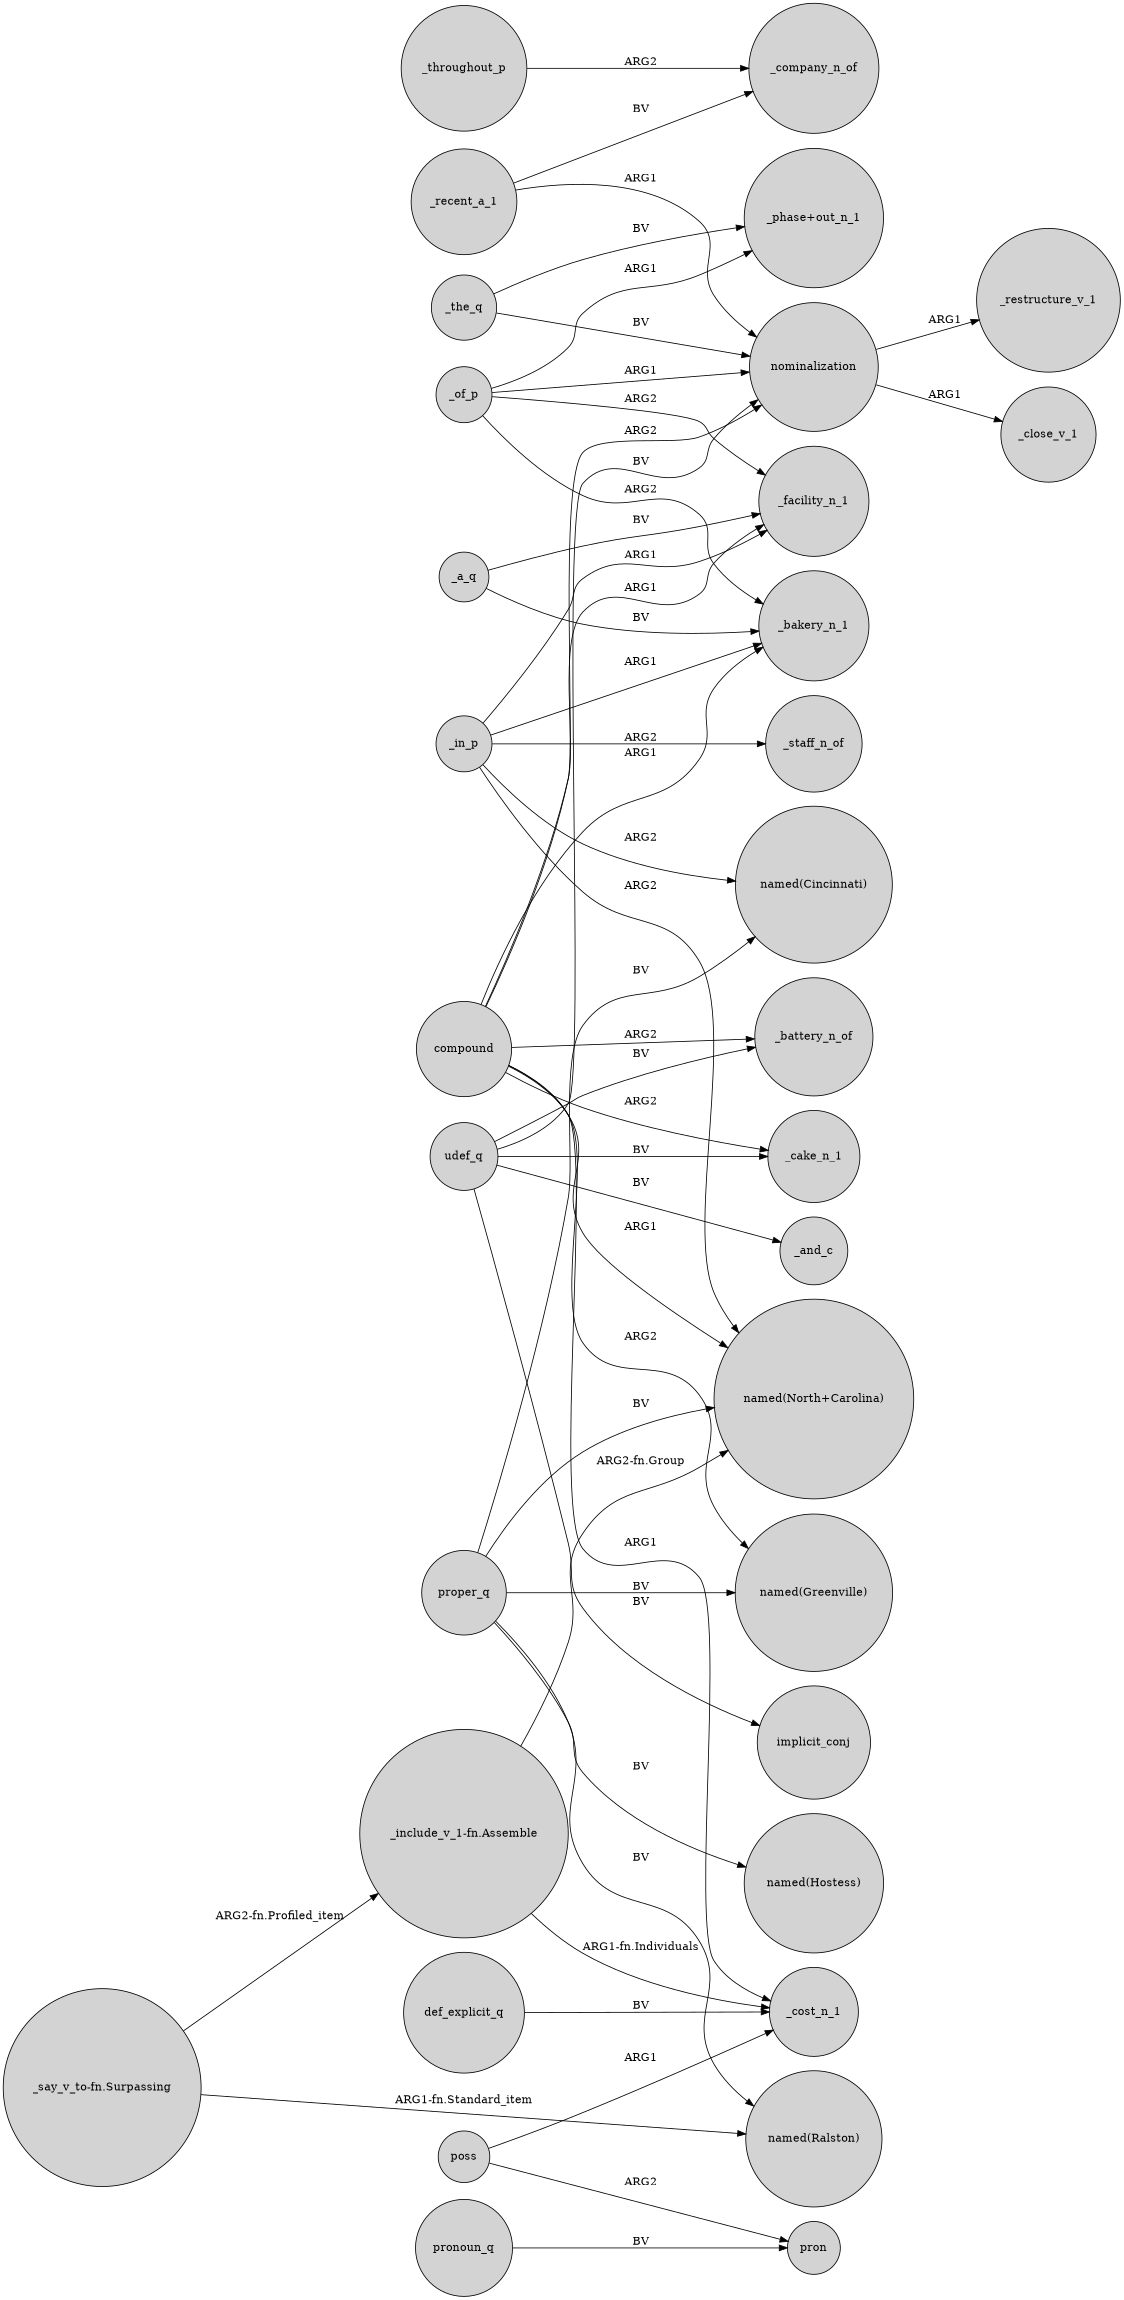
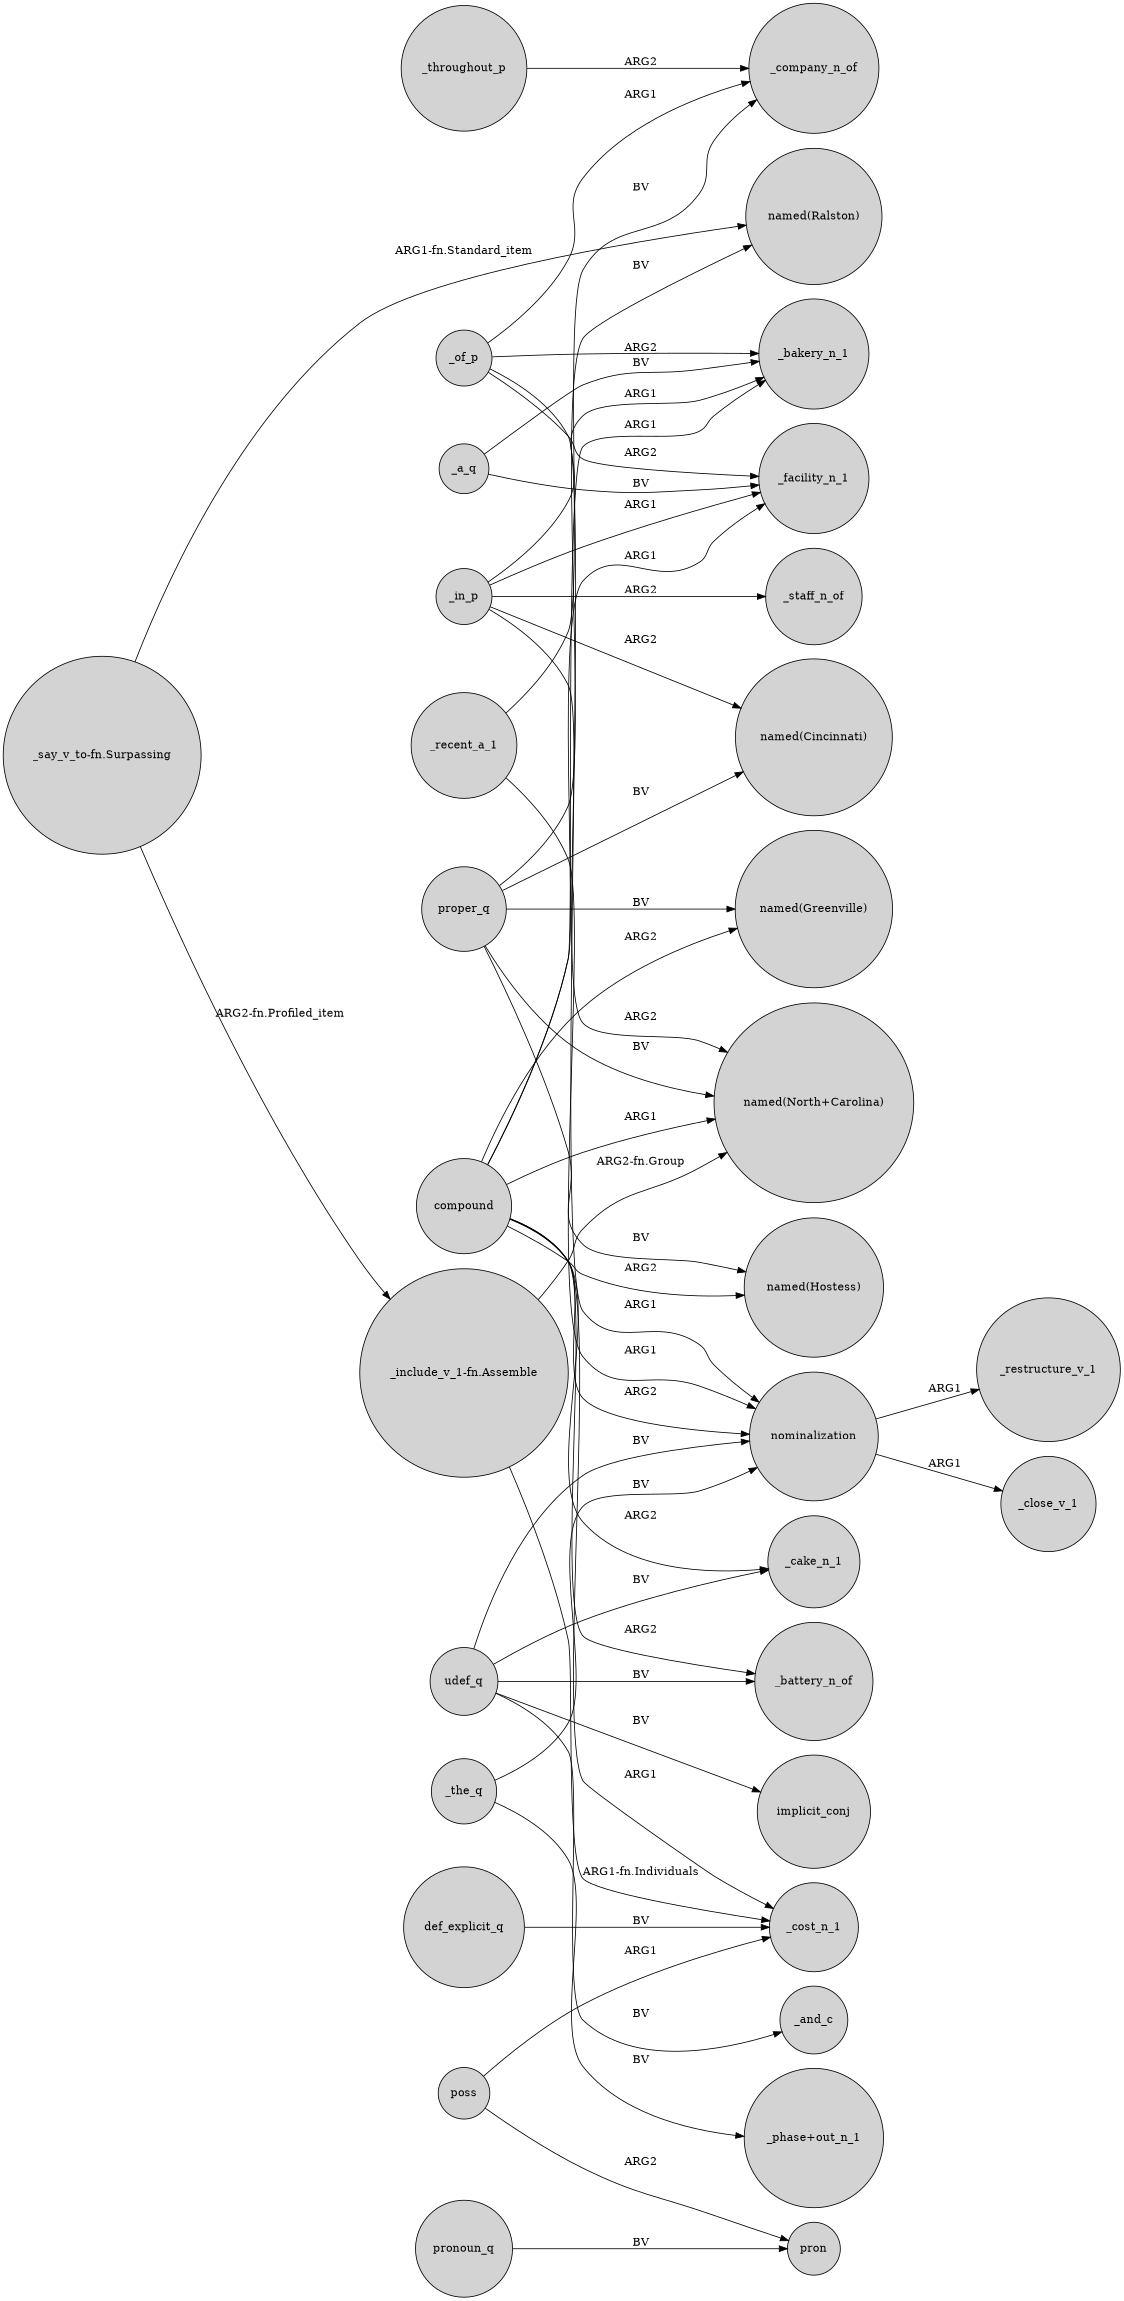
(602, 299) -> (579, 184)
none -> (614, 1285)
